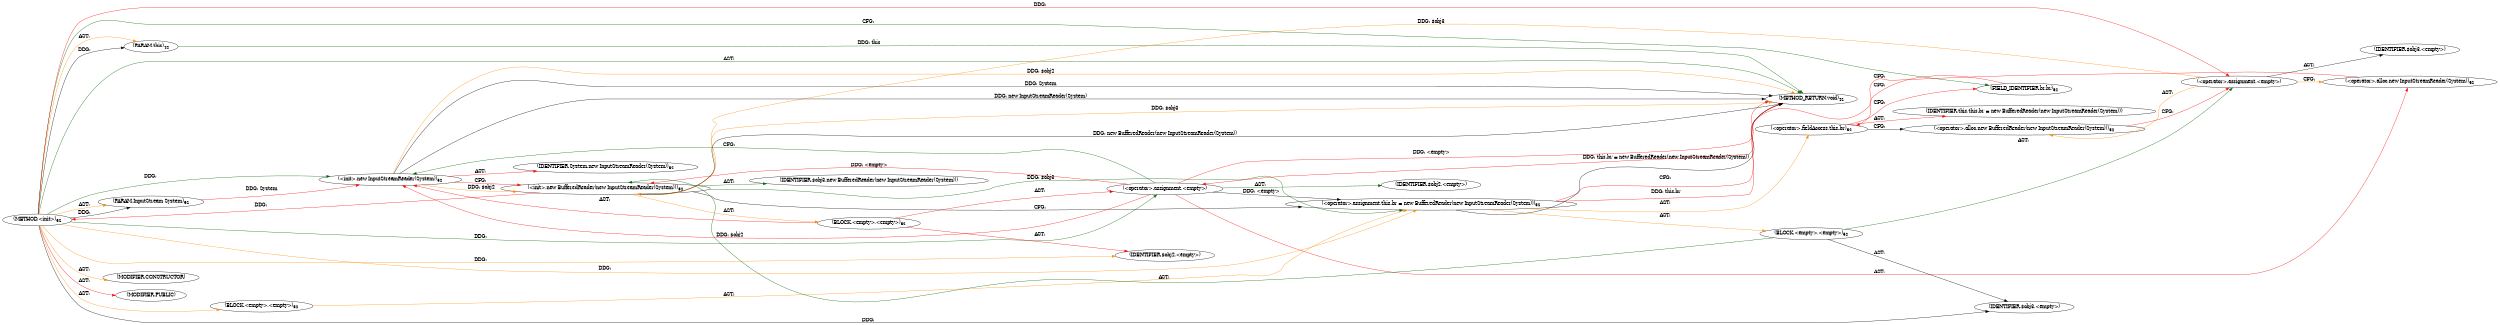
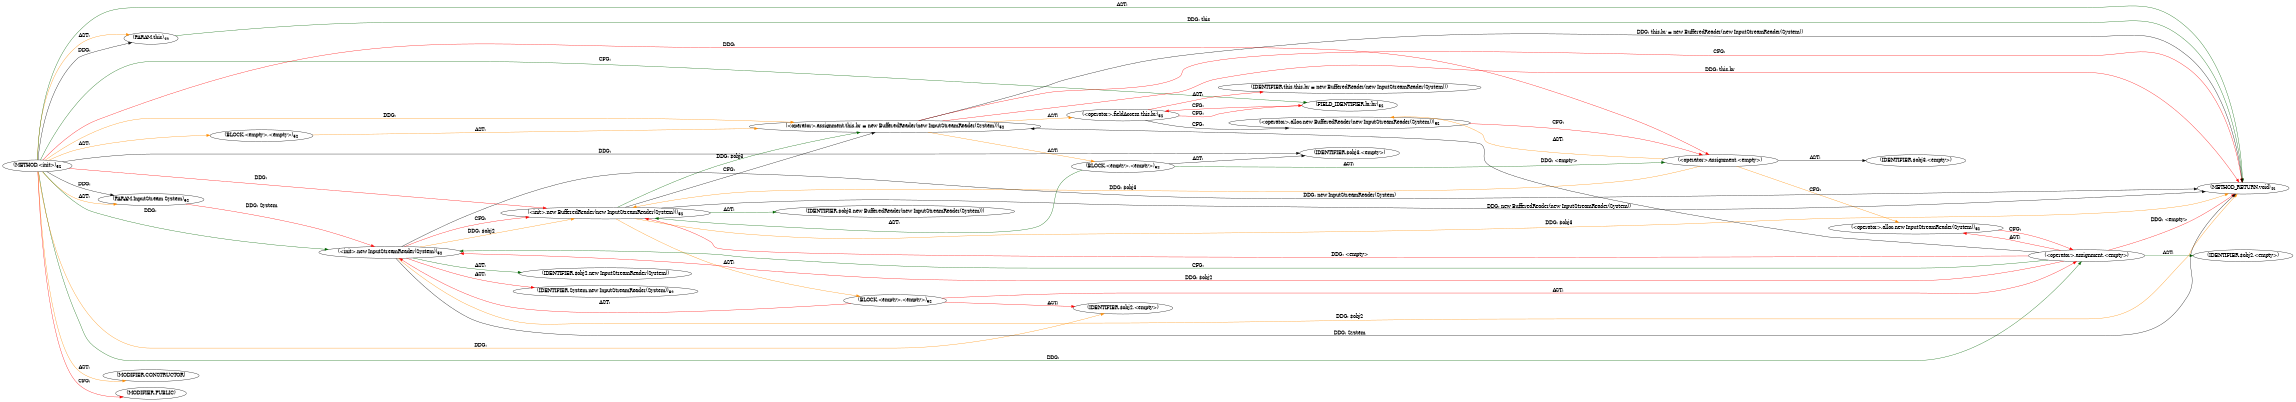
(307, 208) -> (306, 188)
none -> (606, 274)
(85, 281) -> (85, 381)
